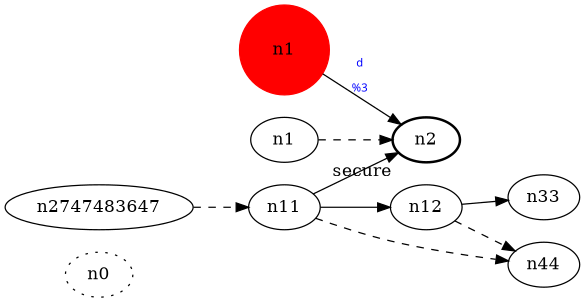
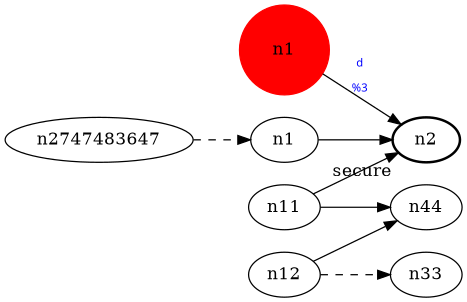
(349, 140) -> (349, 140)
(479, 203) -> (349, 275)
(215, 207) -> (215, 140)
(349, 207) -> none
(479, 233) -> (349, 244)
(404, 244) -> (349, 207)
(99, 275) -> none
